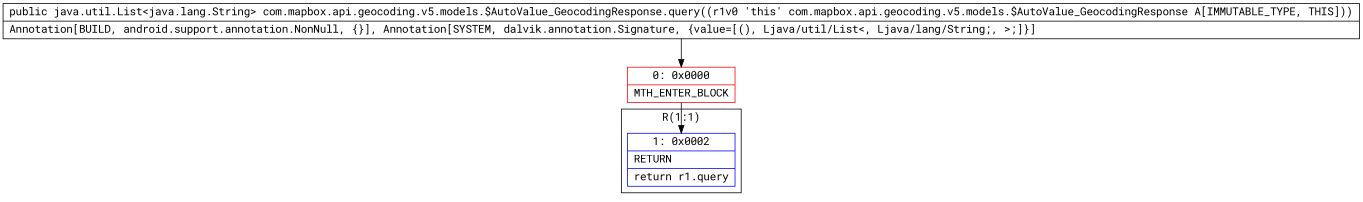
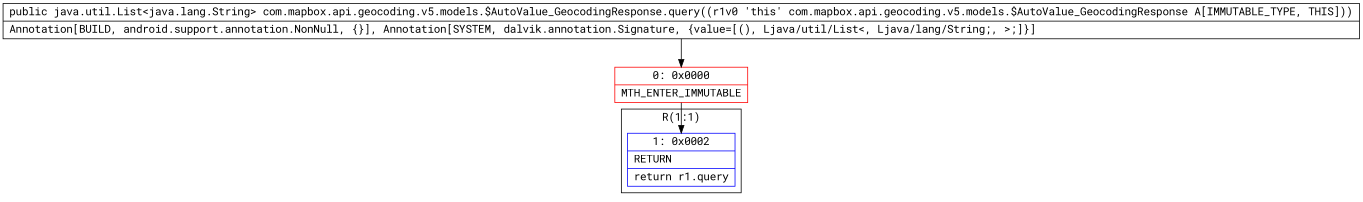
(681, 93) -> (681, 93)
